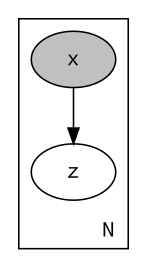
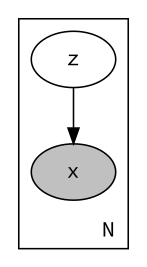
(74, 108) -> (74, 108)
